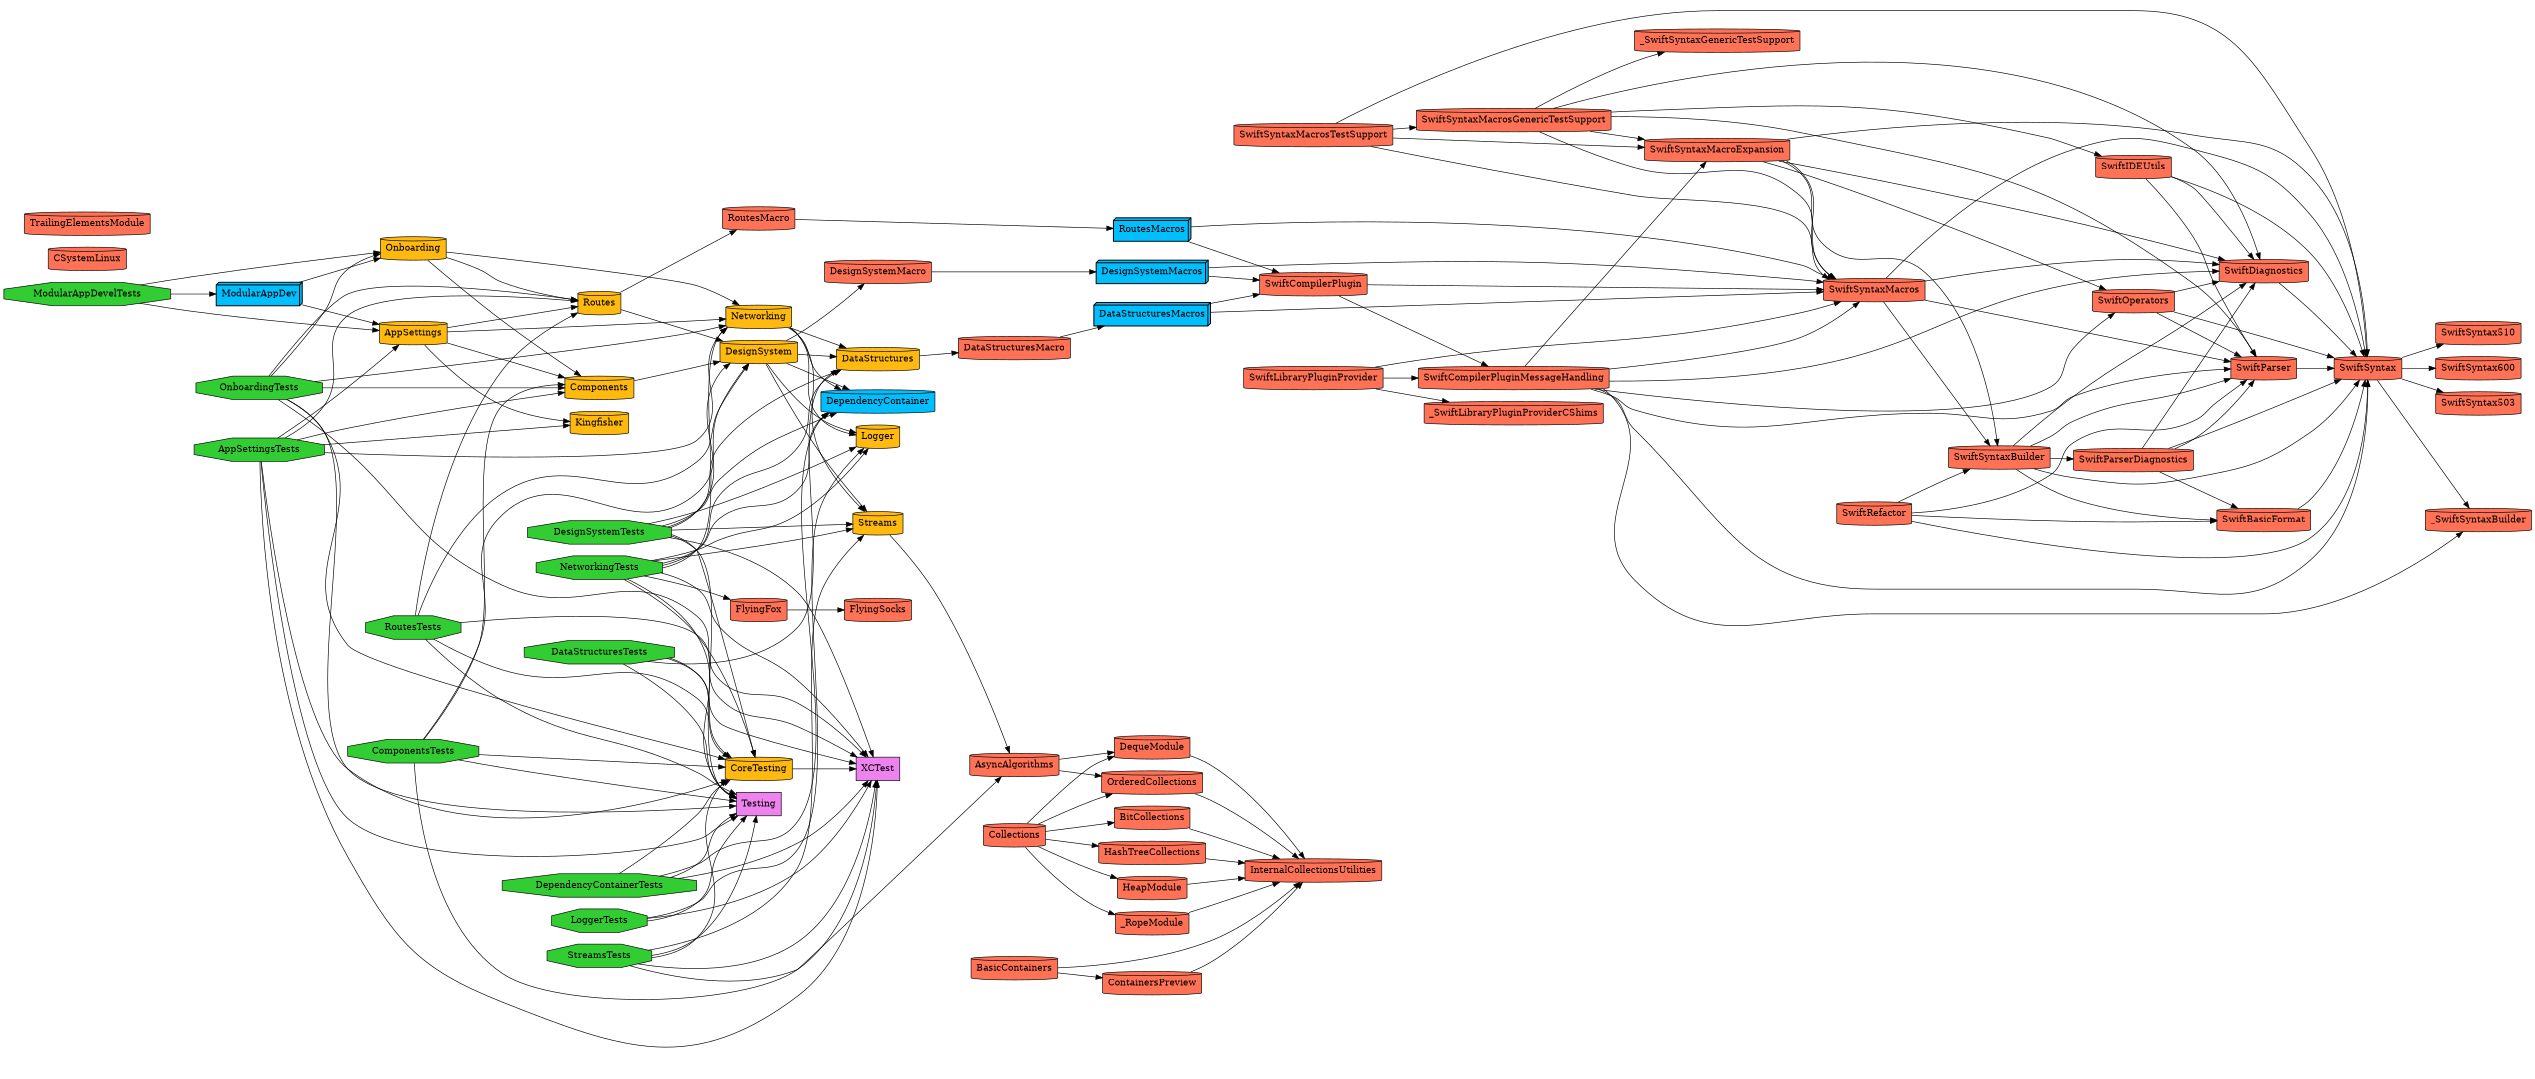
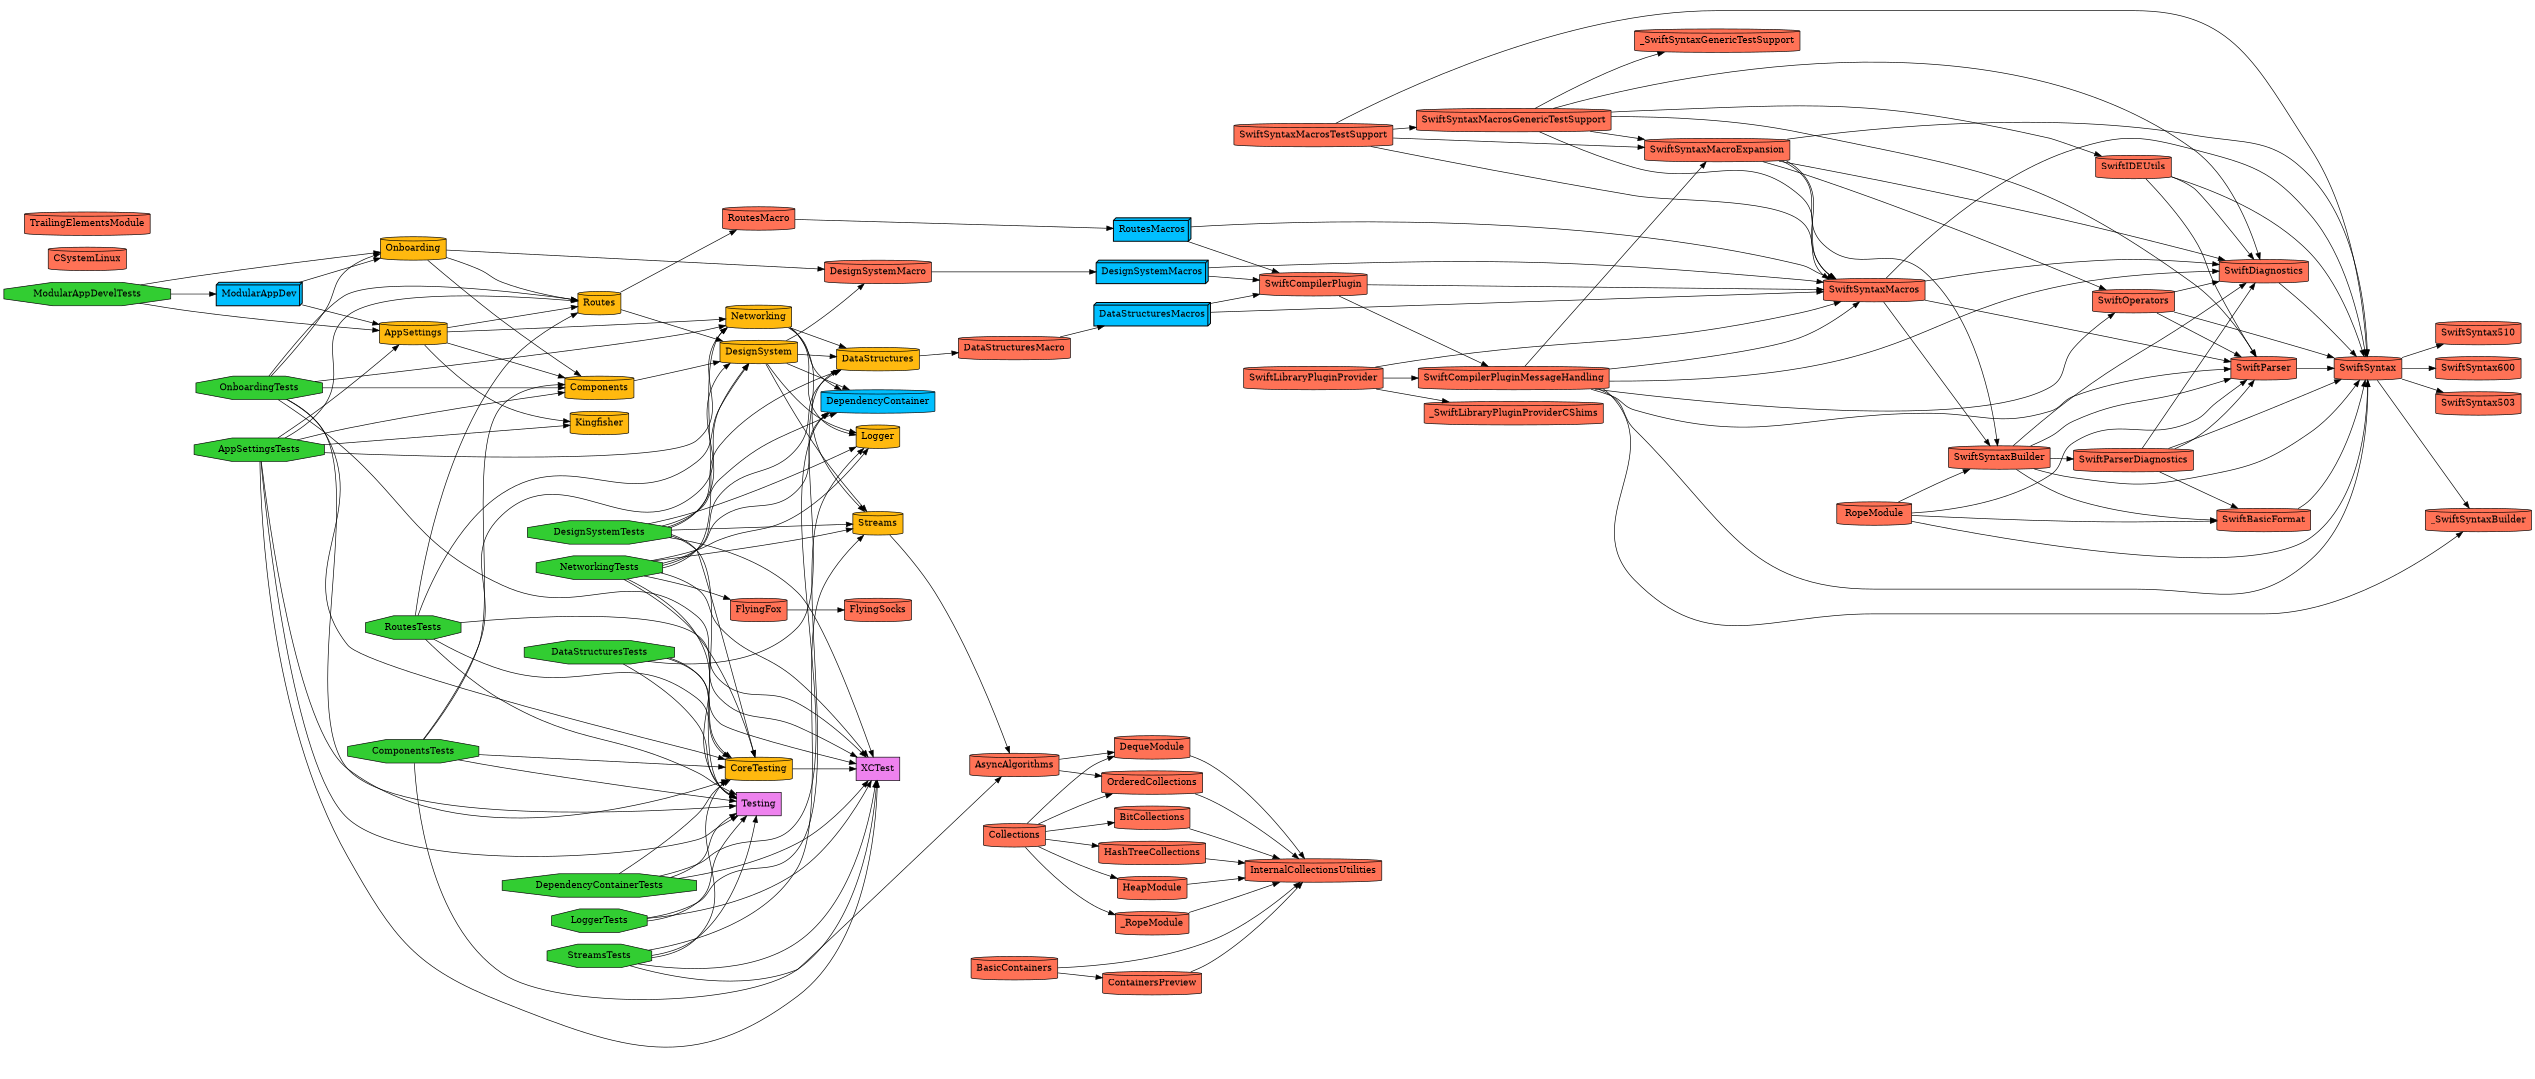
(592, 269) -> (632, 259)
(1874, 514) -> (1874, 514)
